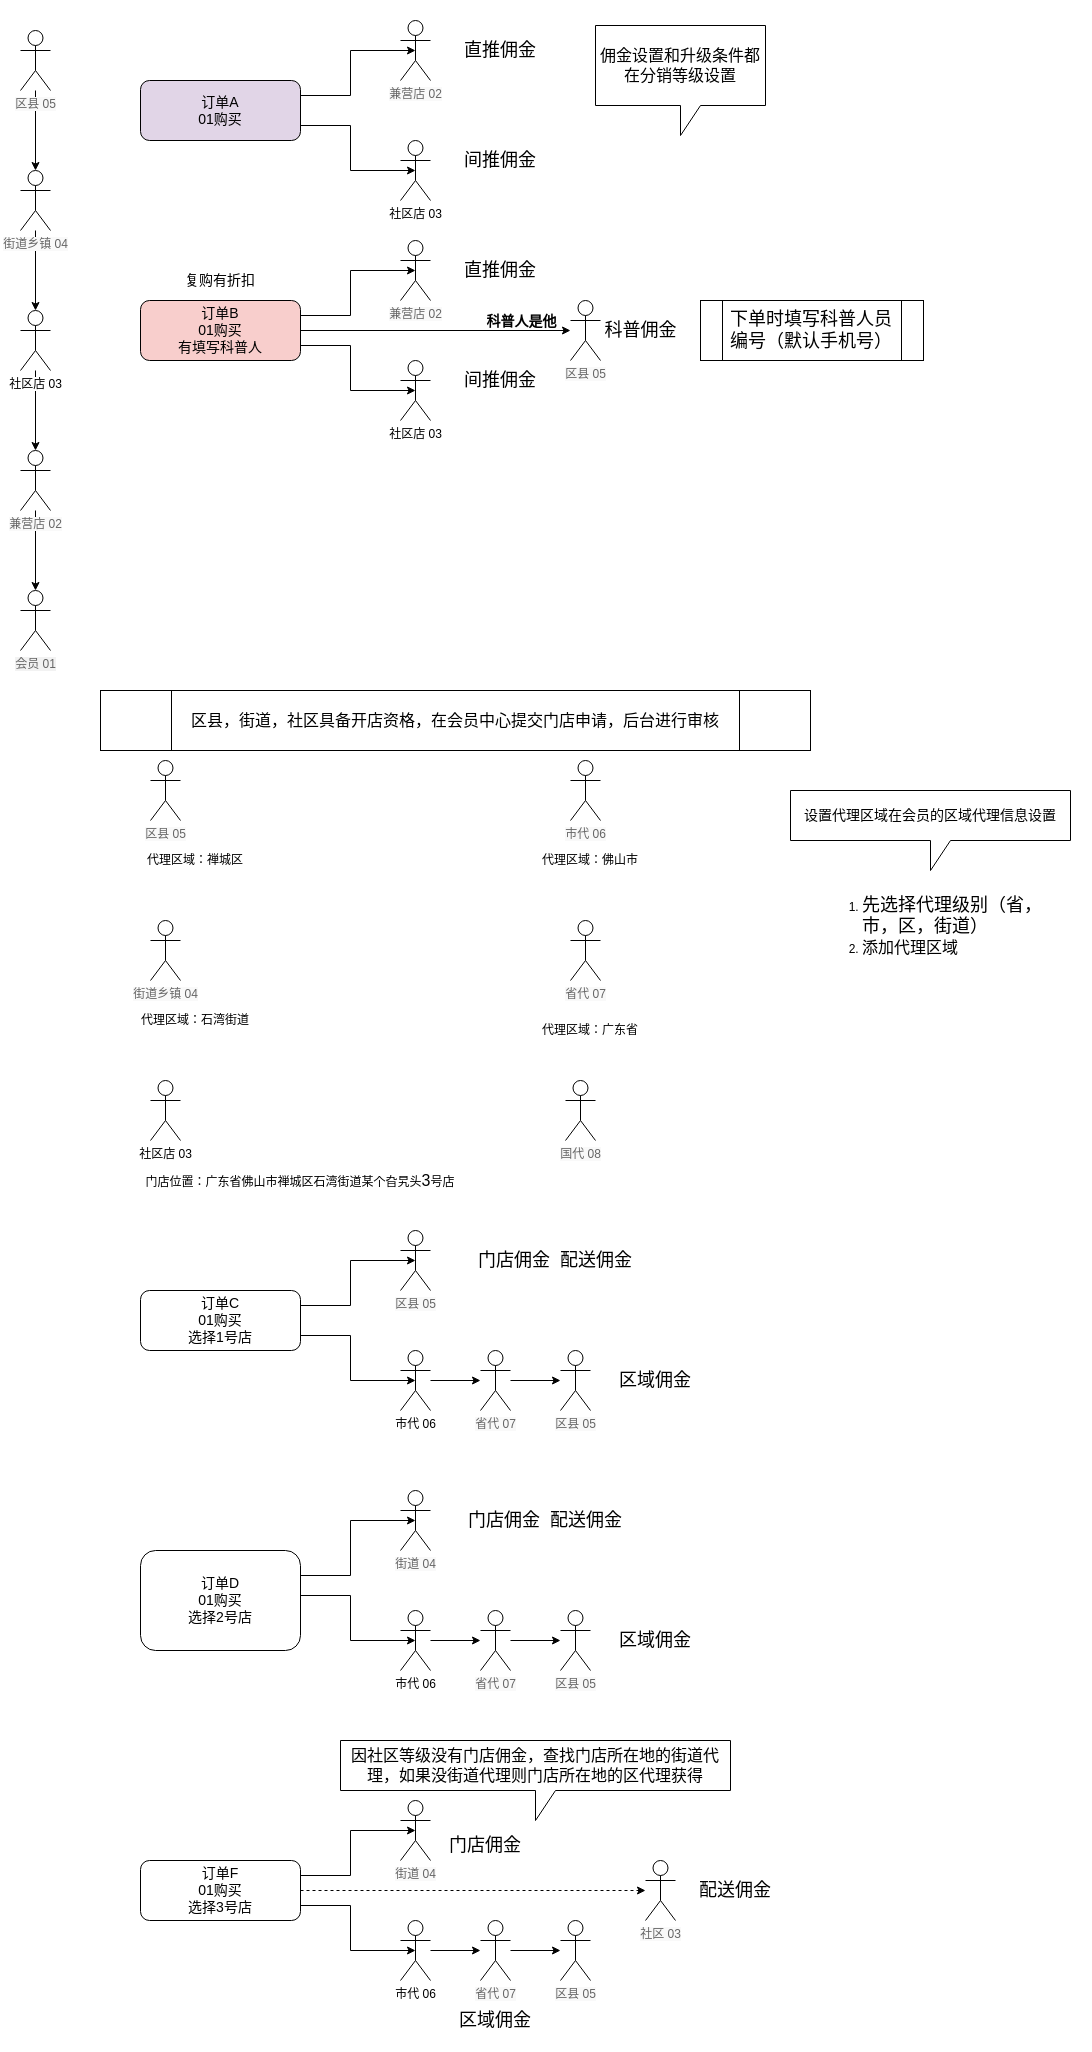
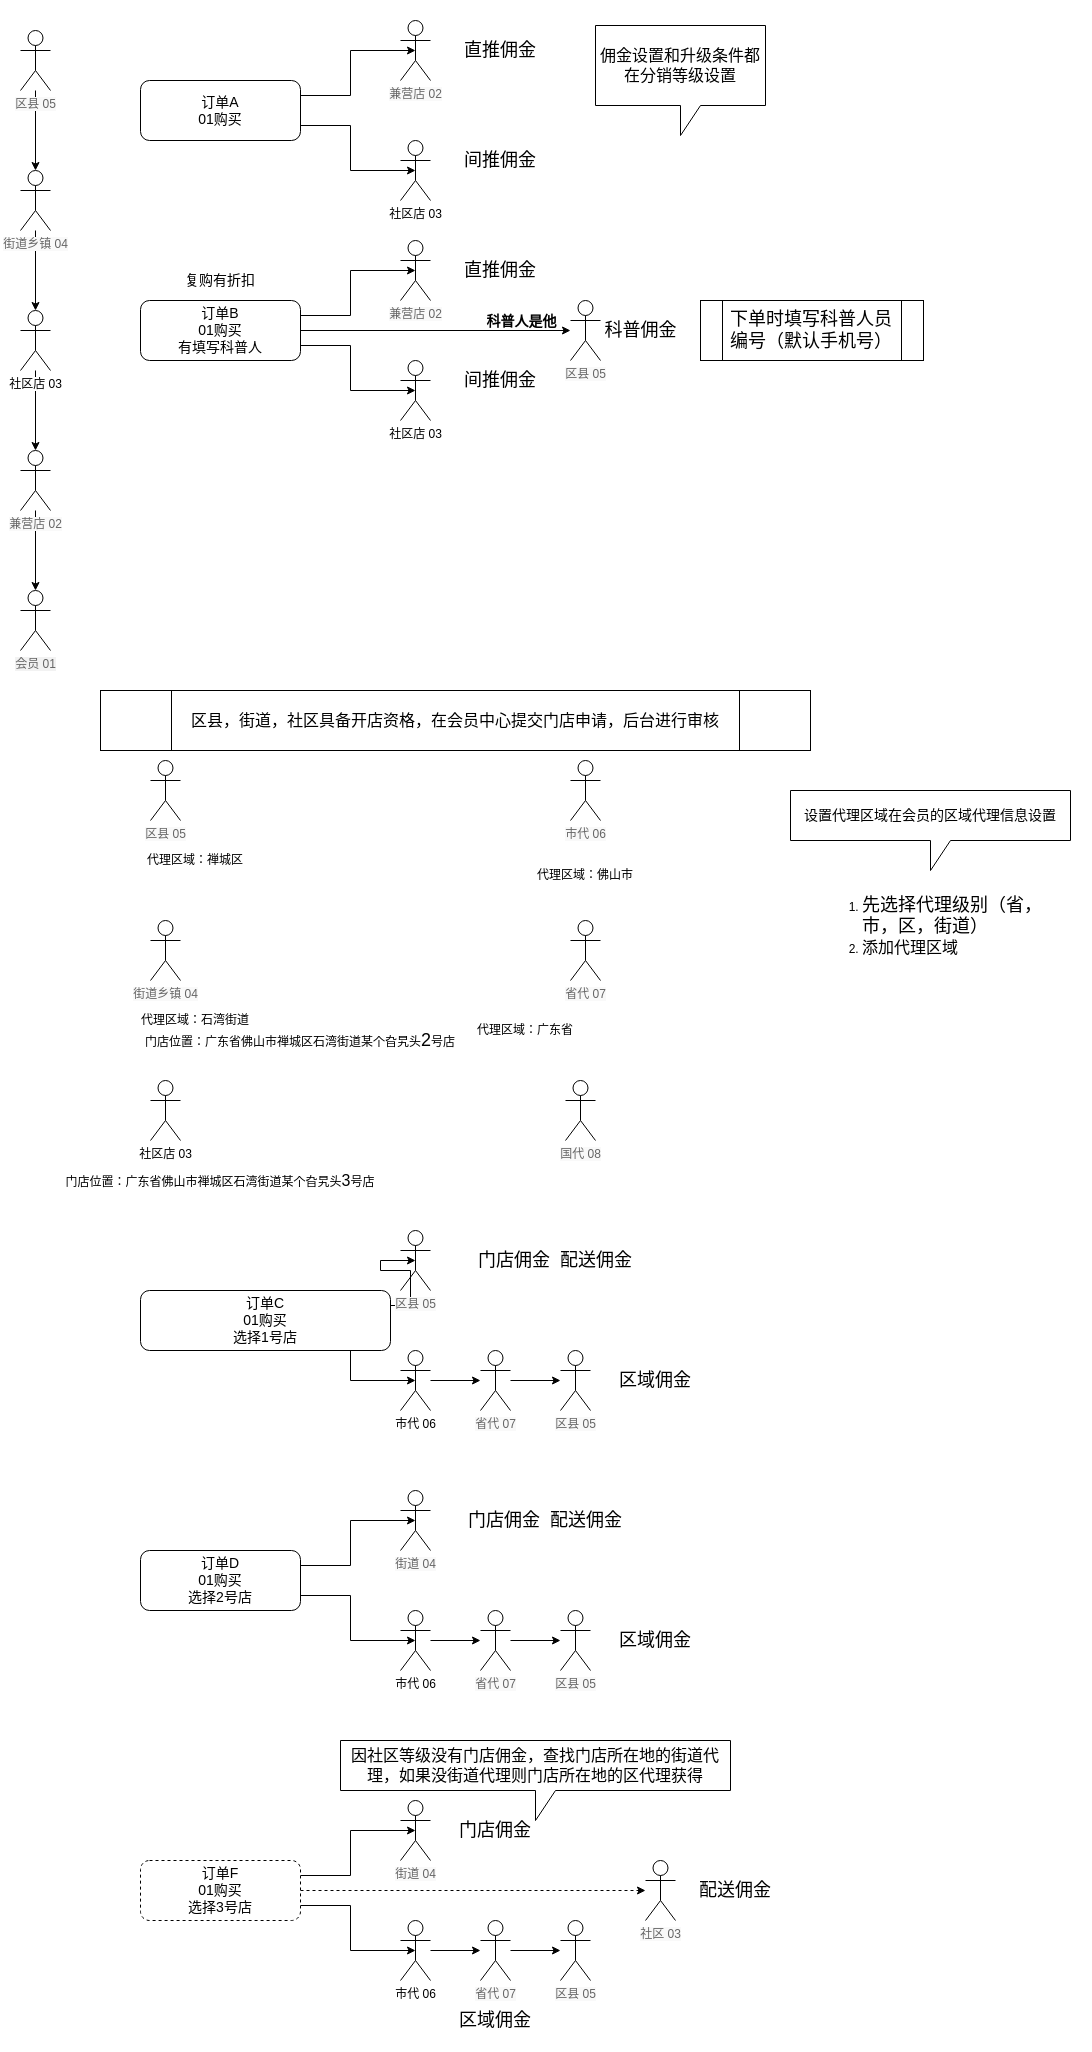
(221, 111) -> (221, 111)
(221, 331) -> (221, 331)
(591, 861) -> (586, 876)
(591, 1031) -> (526, 1031)
none -> (301, 1041)
(301, 1181) -> (221, 1181)
(221, 1321) -> (266, 1321)
(221, 1601) -> (221, 1581)
(486, 1846) -> (496, 1831)
(221, 1891) -> (221, 1891)
